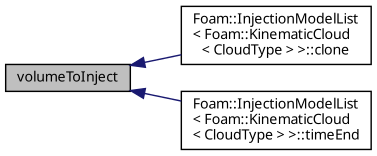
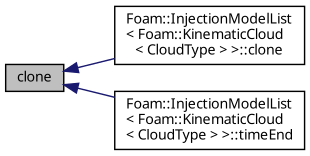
(68, 78) -> (35, 78)
